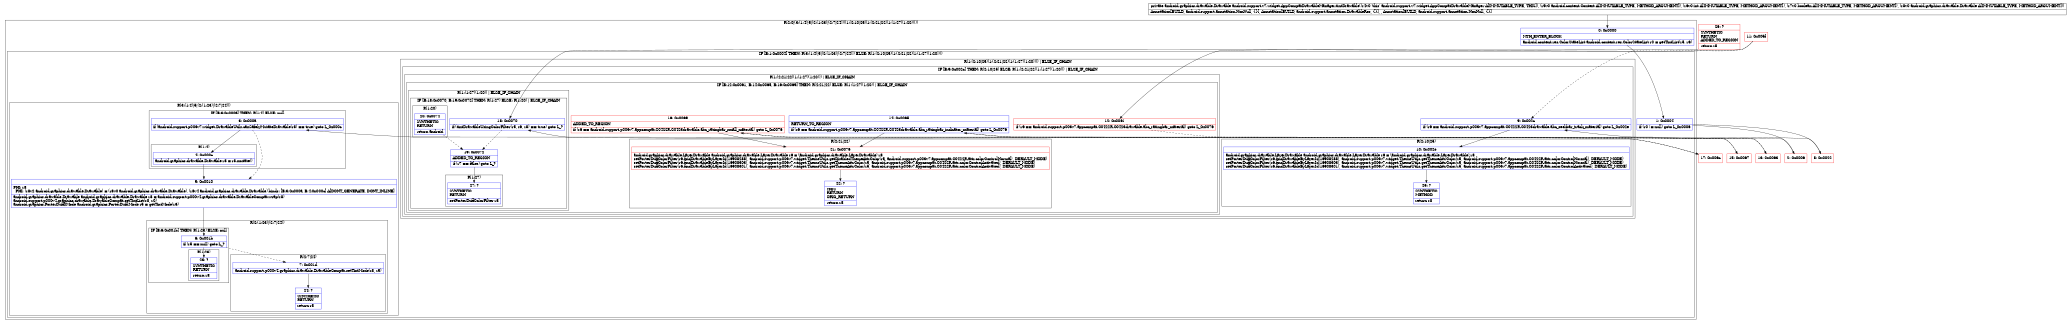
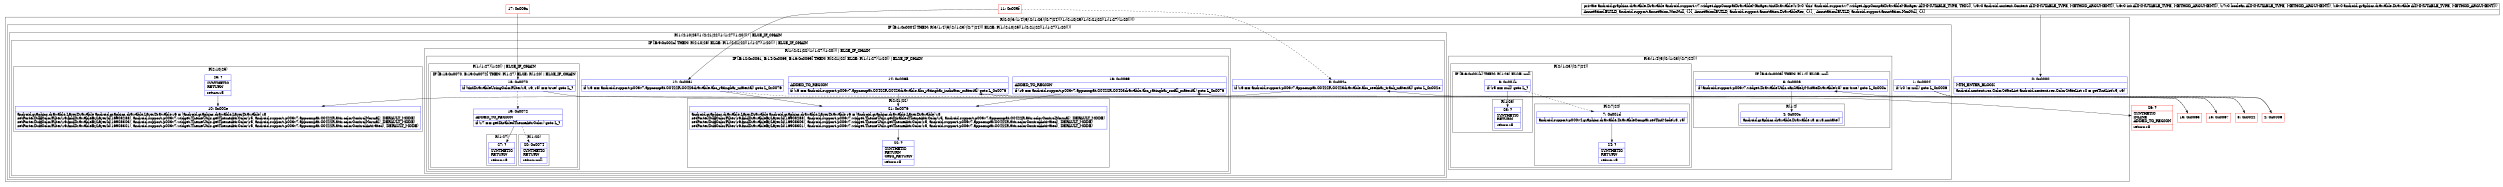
(1709, 37) -> (2140, 118)
(1089, 50) -> (1336, 98)
(1651, 78) -> none
none -> (780, 100)
(678, 124) -> (1119, 85)
(811, 124) -> (809, 85)
(1115, 124) -> (683, 85)
(1760, 128) -> (2092, 96)
(430, 132) -> (533, 160)
(1219, 137) -> none
(452, 141) -> (525, 133)
(840, 158) -> (898, 118)
(474, 164) -> (518, 123)
(1426, 175) -> (218, 100)
(831, 190) -> (895, 149)
(204, 193) -> none
(1424, 195) -> (215, 87)
(474, 201) -> (499, 160)
